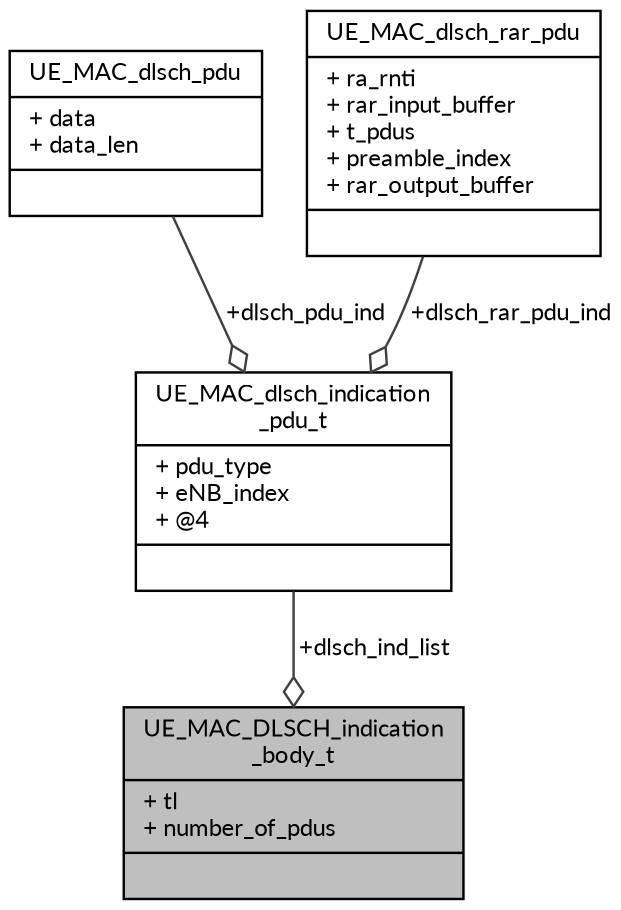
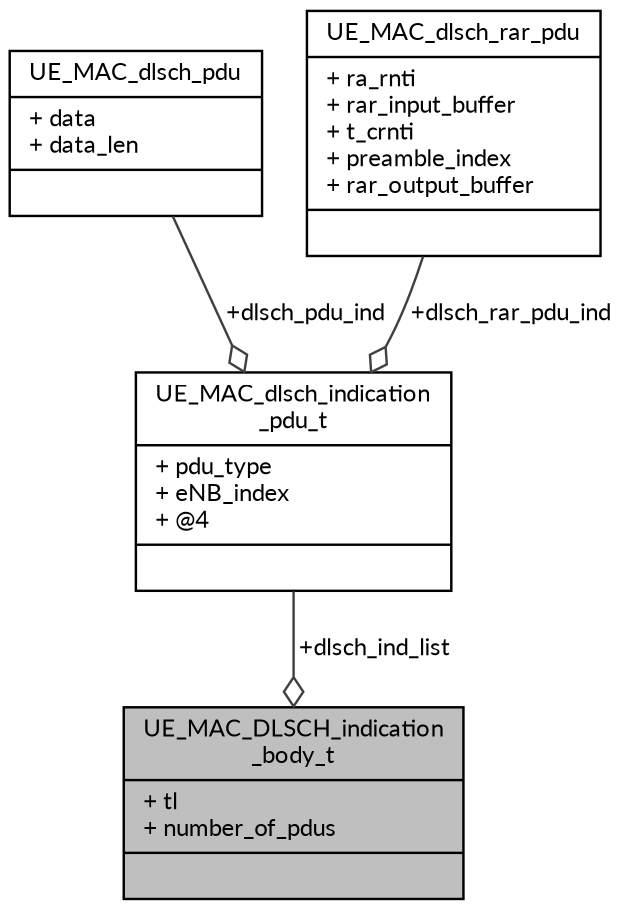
(371, 132) -> (371, 132)
